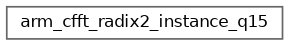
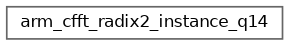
(145, 23) -> (145, 23)
